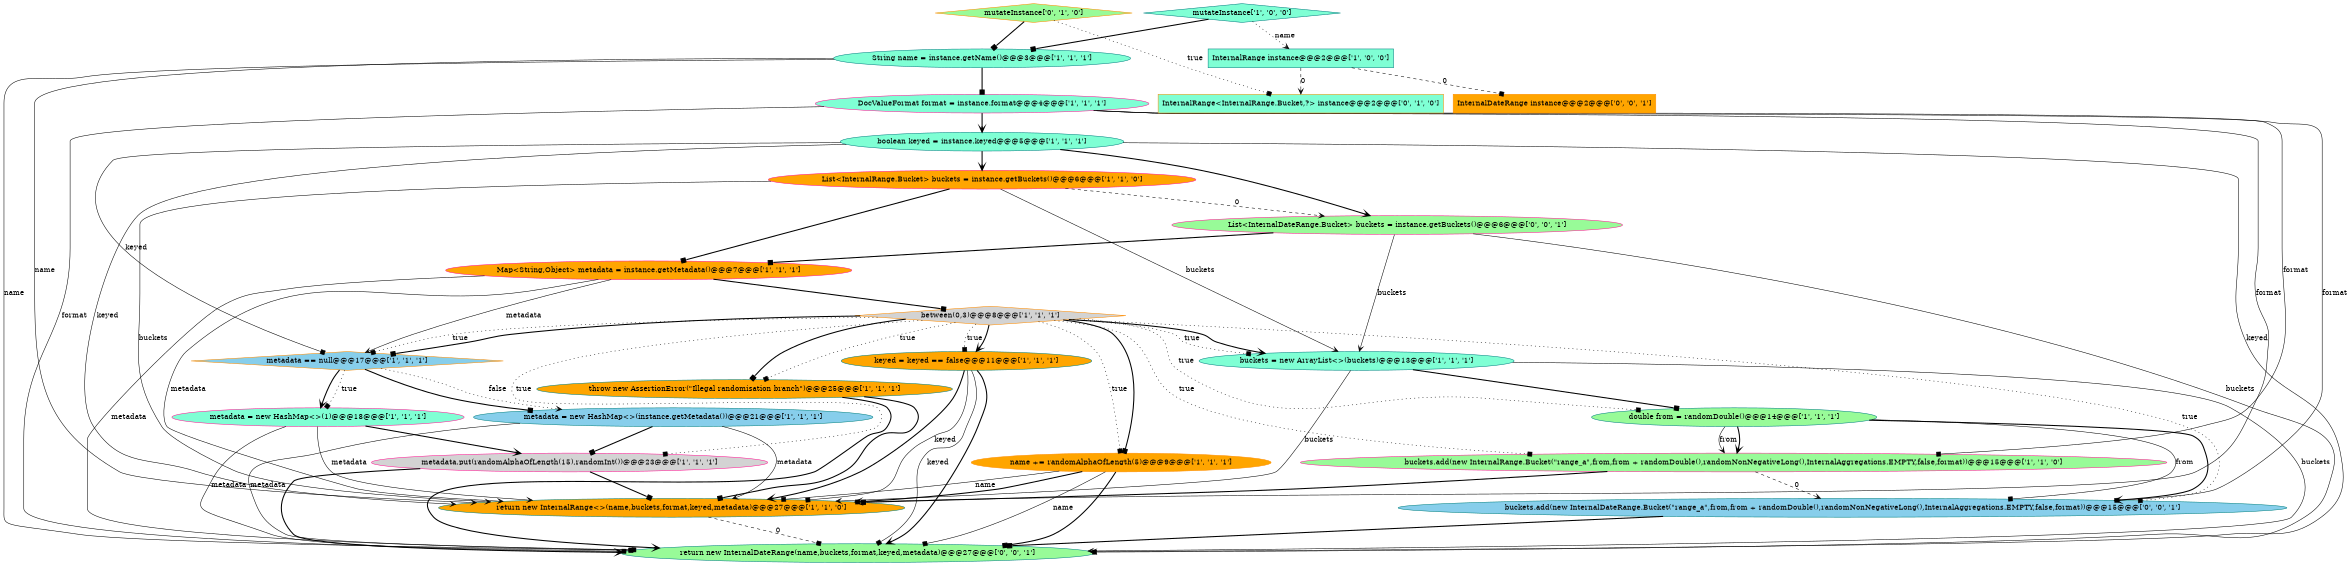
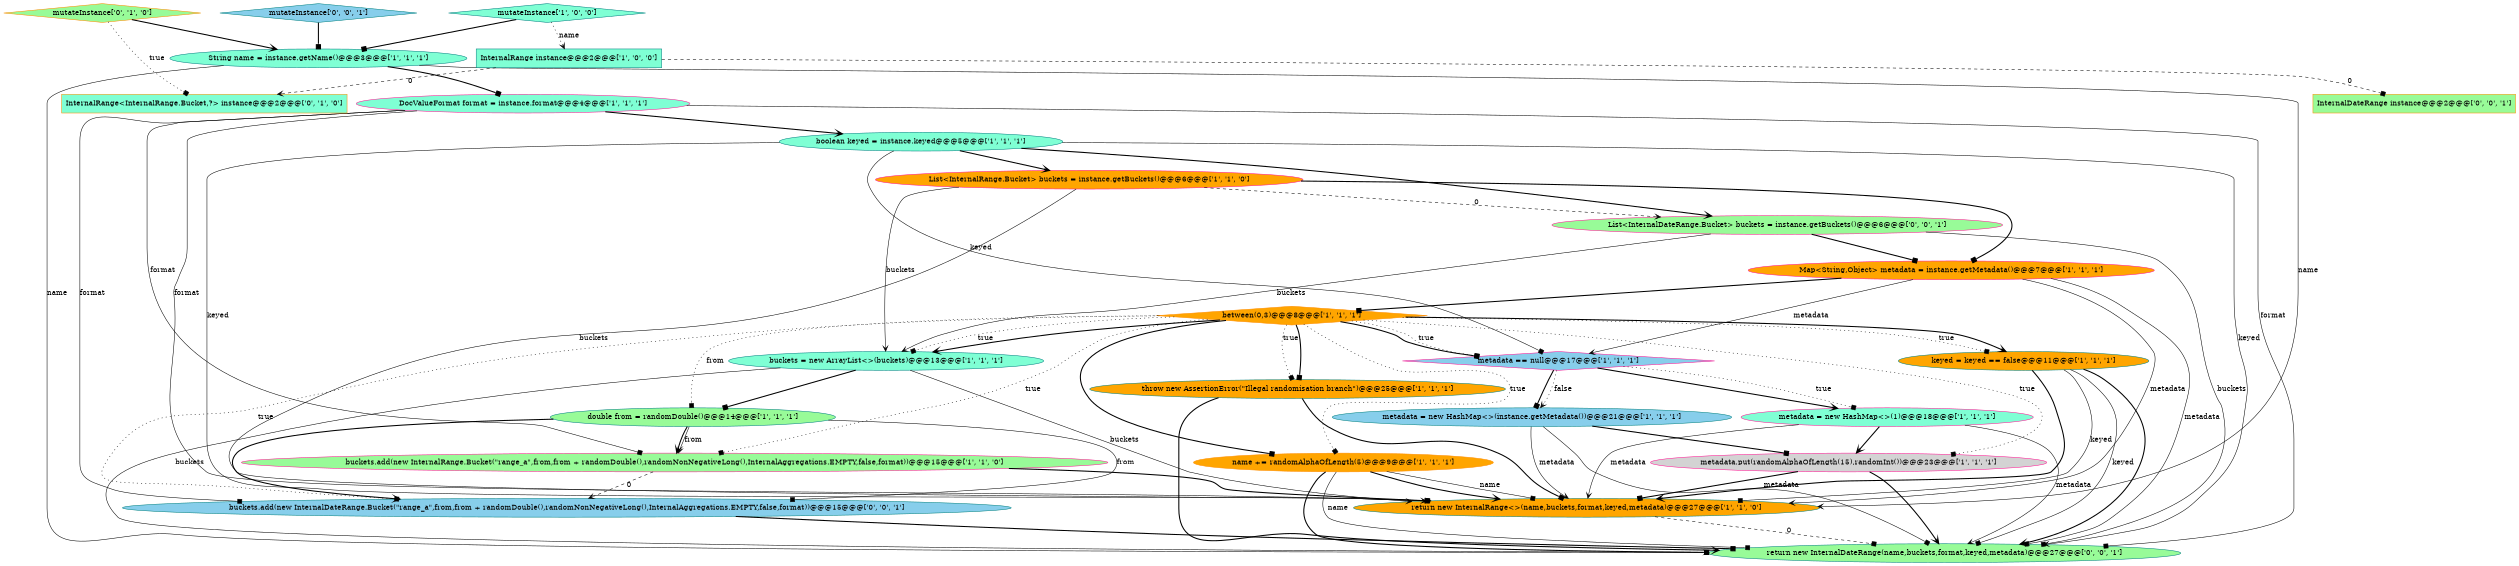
none -> (318, 13)
(1010, 33) -> (202, 34)
(1554, 104) -> (2414, 104)
(990, 316) -> (1292, 316)
(347, 361) -> (1558, 361)
(1187, 361) -> (715, 361)
